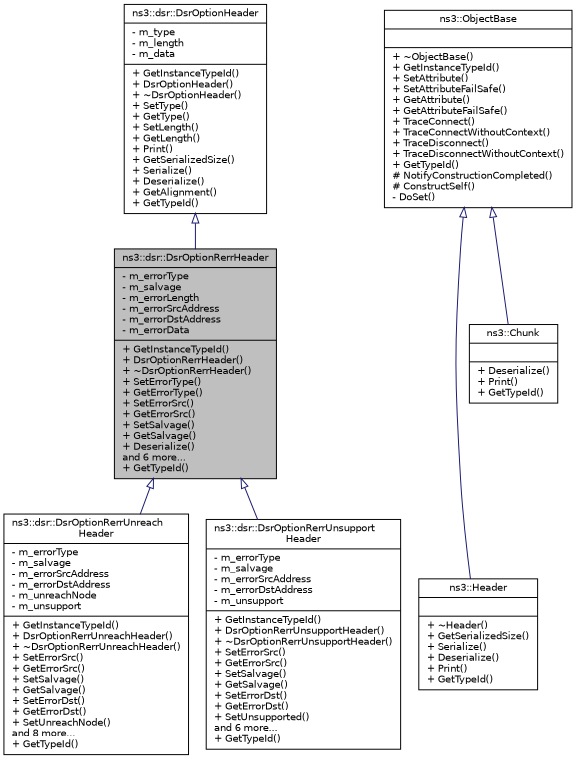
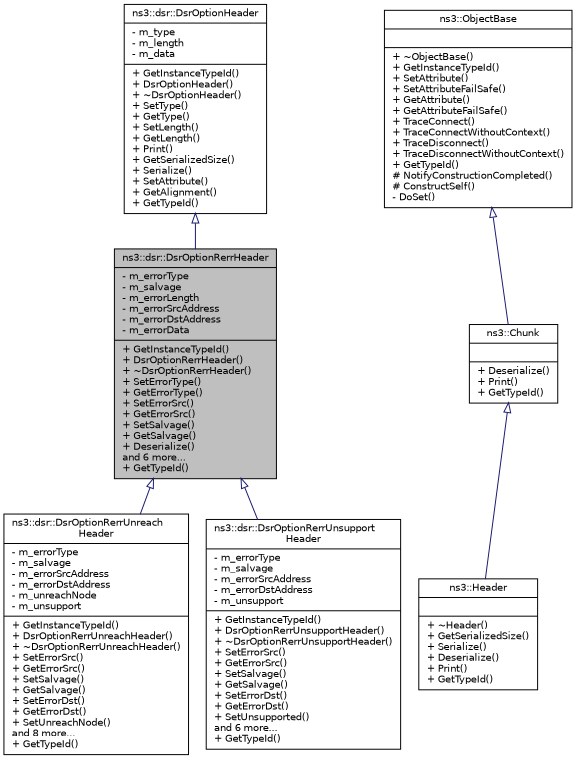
(168, 182) -> (170, 182)
(457, 398) -> (496, 496)
